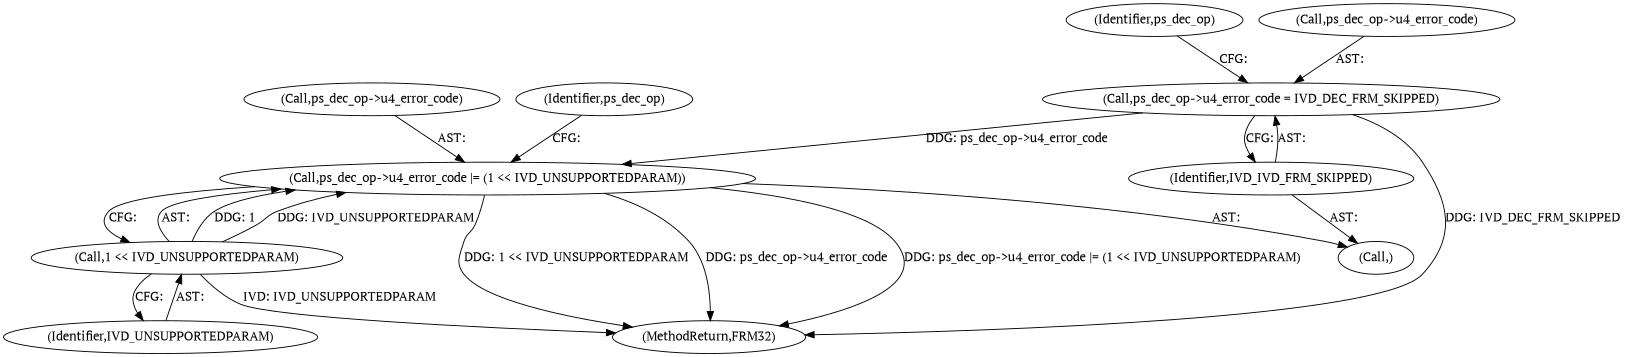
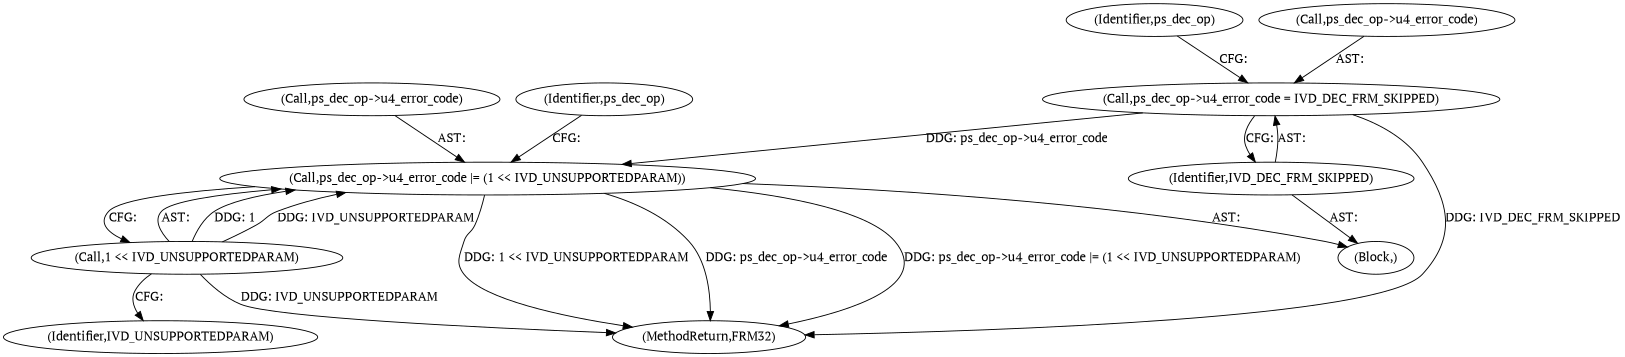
(1271, 179) -> (1271, 179)
(1376, 258) -> (1376, 258)
(340, 297) -> (340, 297)
(172, 302) -> none
